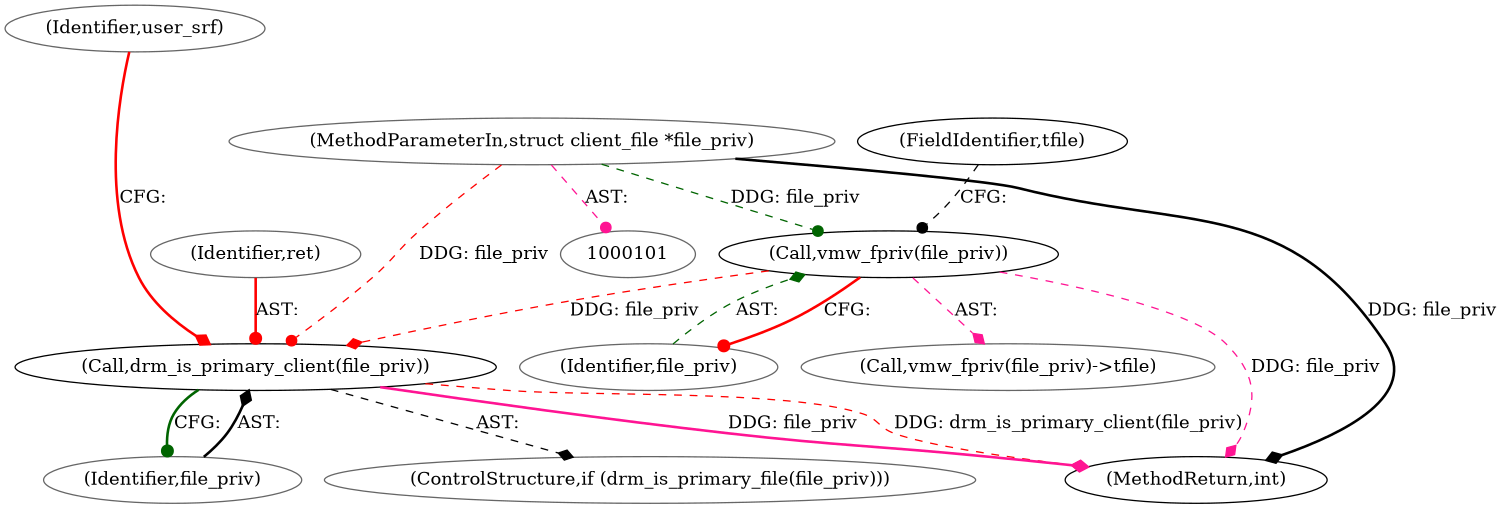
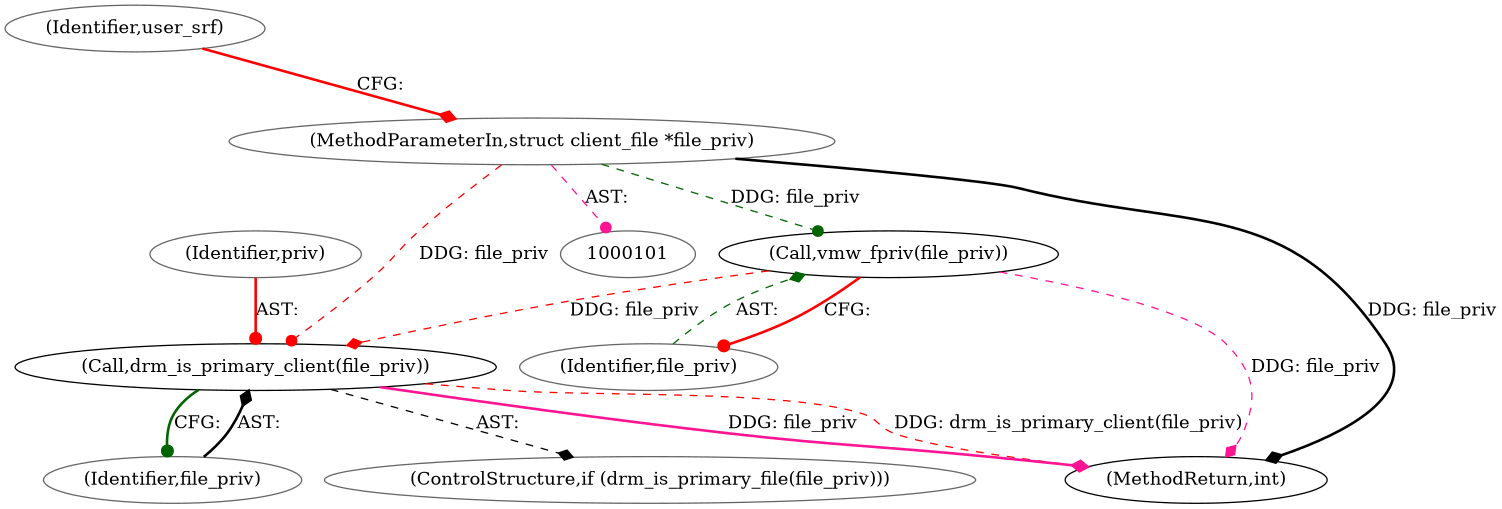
(992, 141) -> none
(119, 207) -> (321, 82)
(256, 254) -> (256, 254)
(1008, 367) -> none
